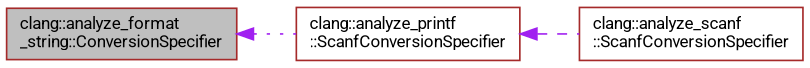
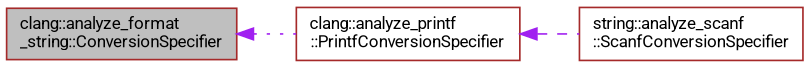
(408, 34) -> (408, 34)
(691, 34) -> (691, 34)
